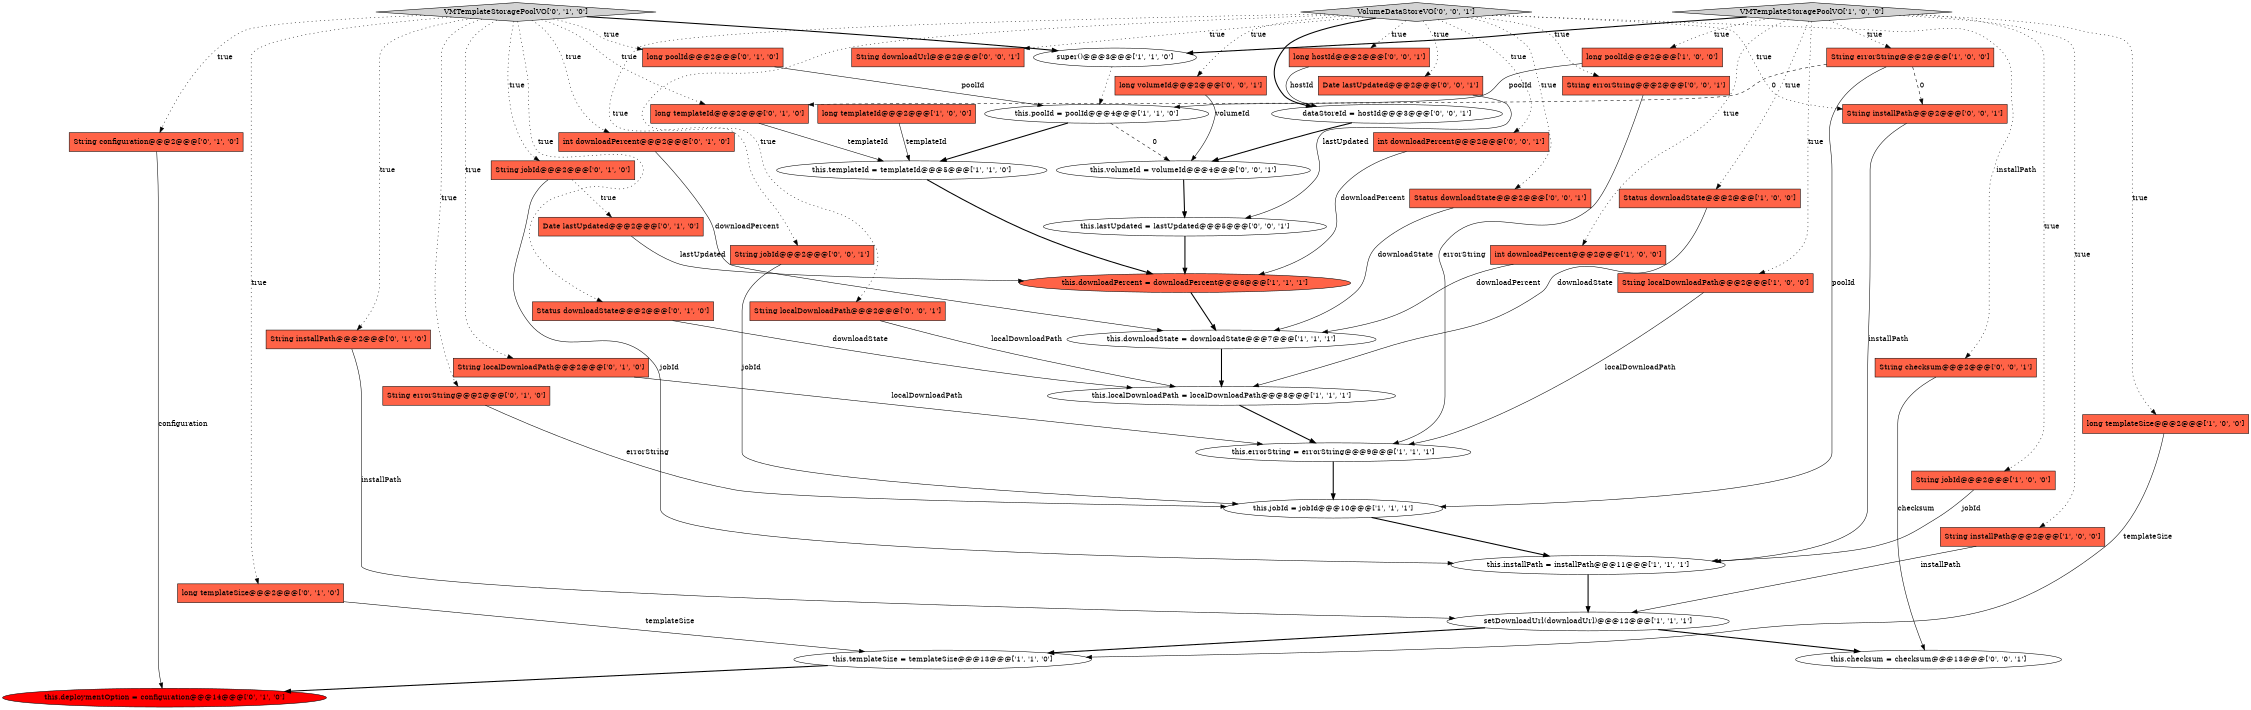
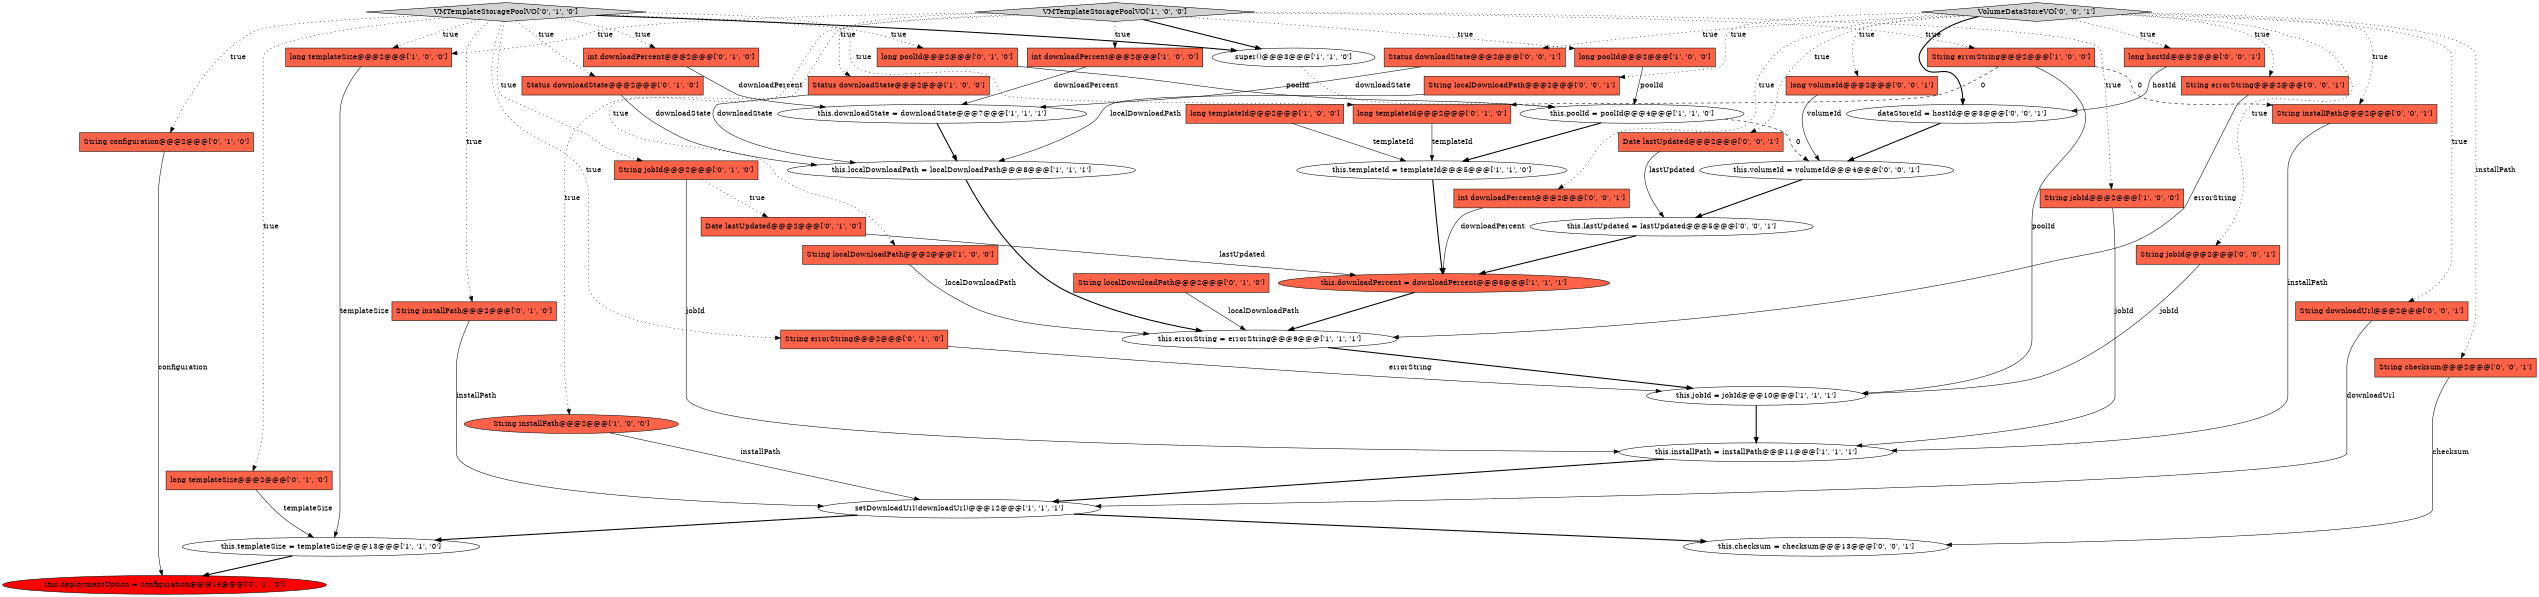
(465, 192) -> (439, 32)
(1202, 309) -> (1354, 311)
none -> (1795, 491)
(2023, 537) -> (571, 424)
